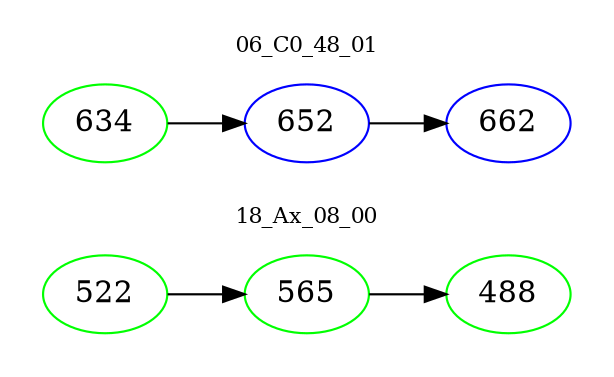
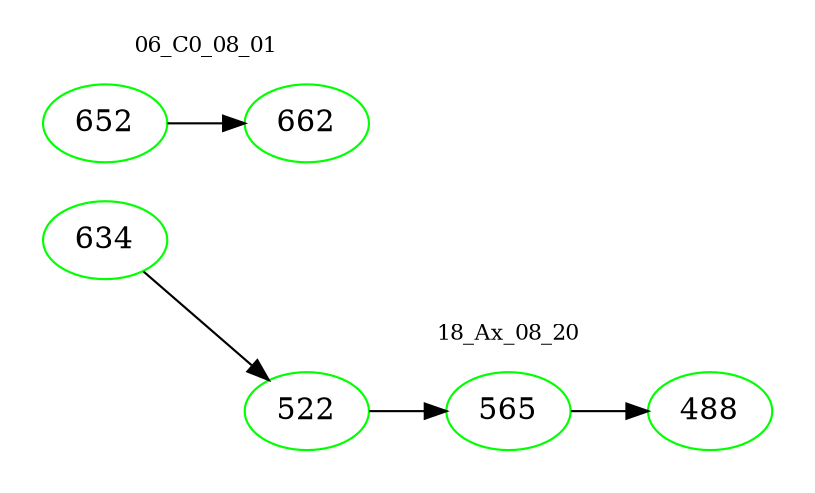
(307, 47) -> (206, 47)
(195, 123) -> (198, 318)
(307, 123) -> (105, 123)
(508, 123) -> (307, 123)
(307, 217) -> (508, 334)
